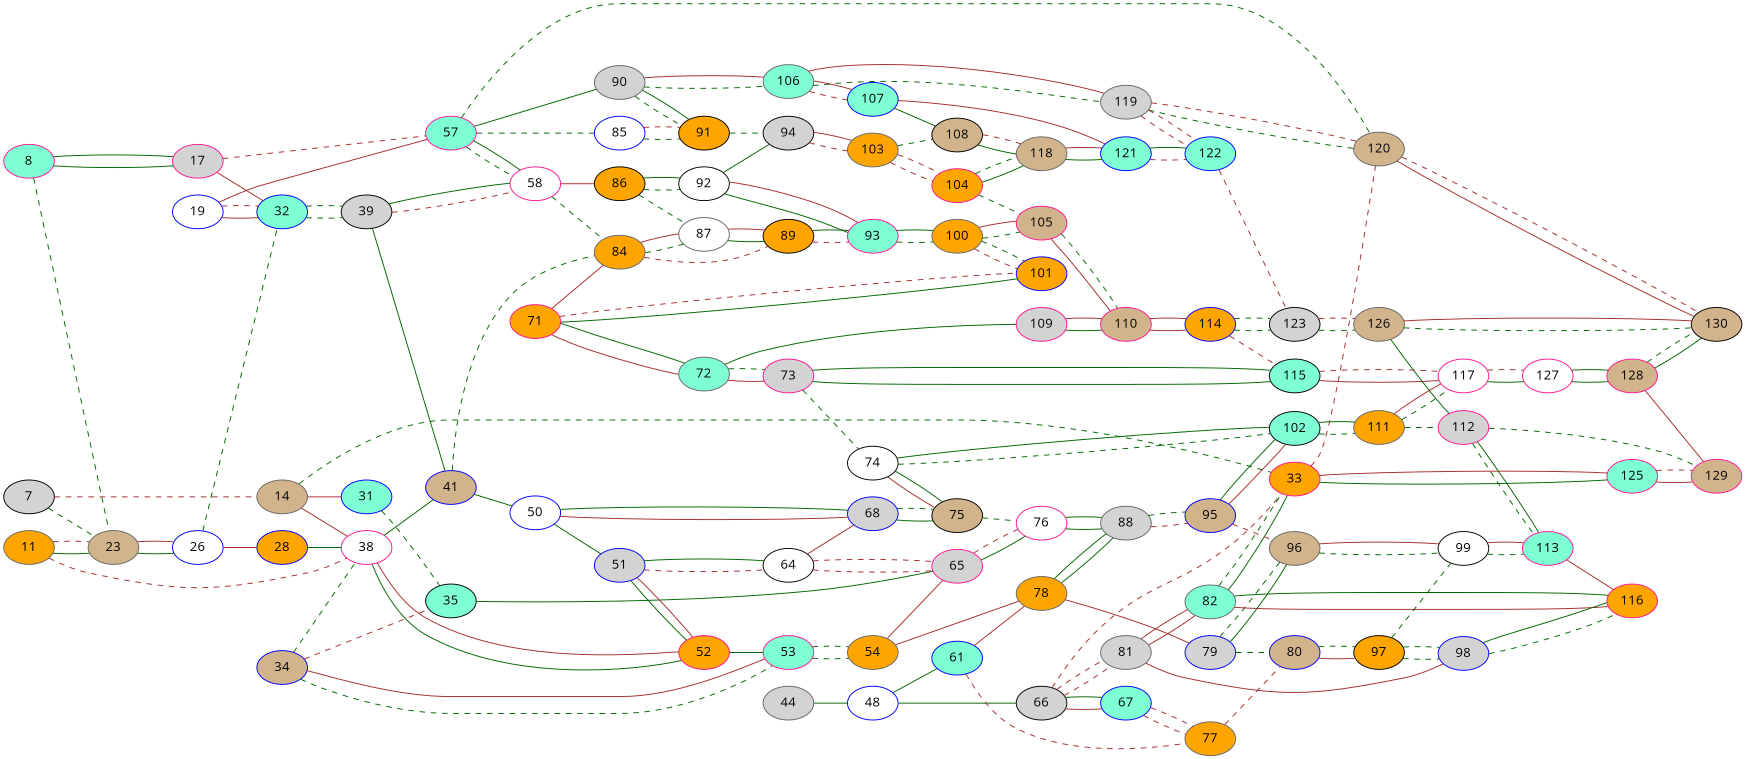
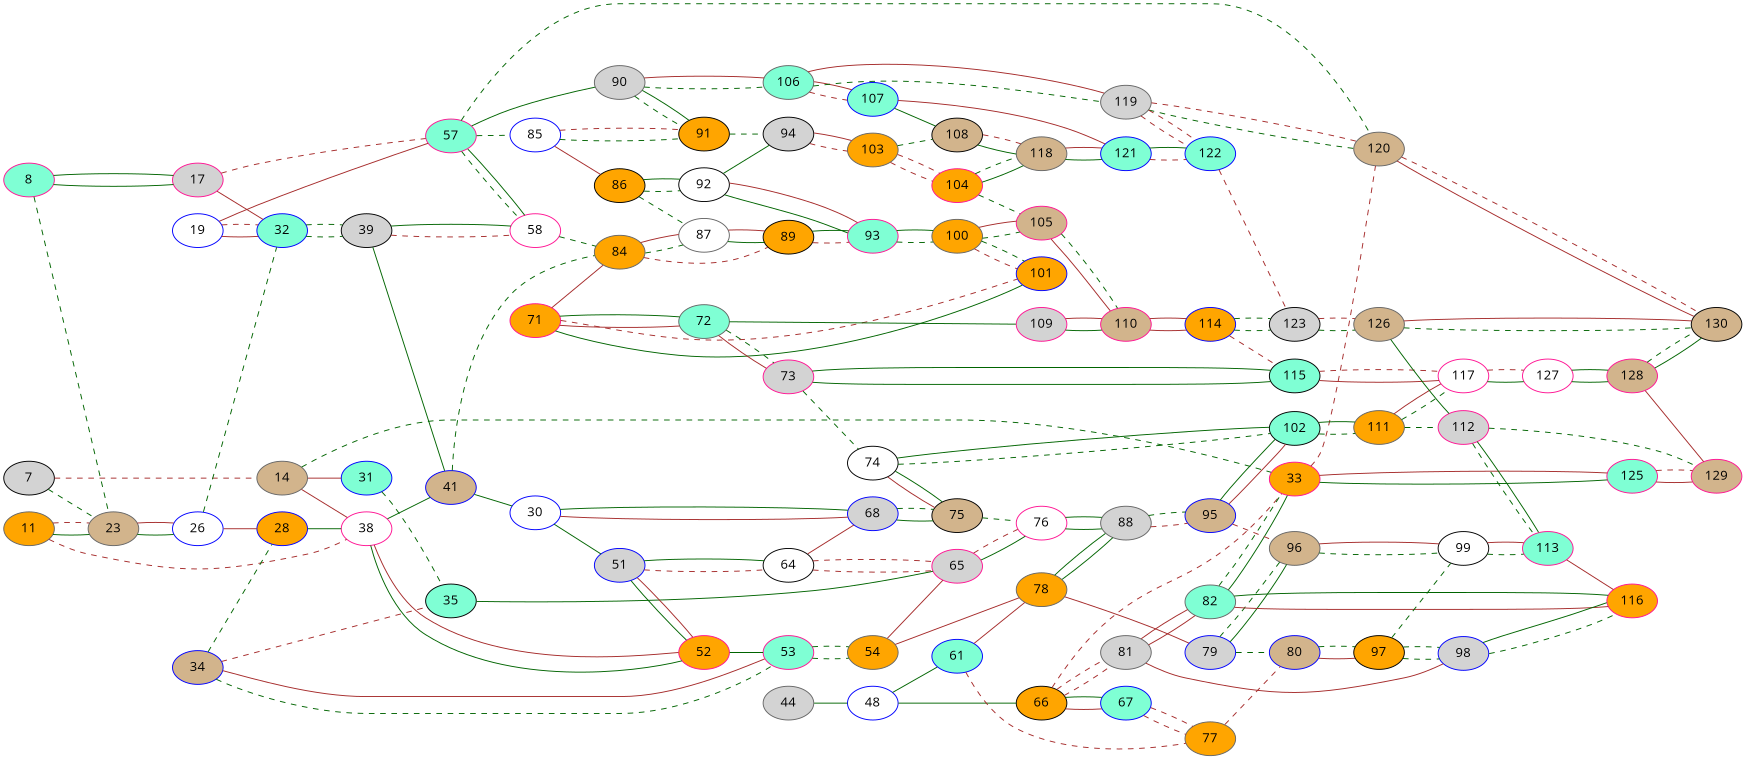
(578, 184) -> (578, 160)
(535, 513) -> (535, 513)
(324, 608) -> (240, 598)
(1042, 703) -> (1042, 703)
